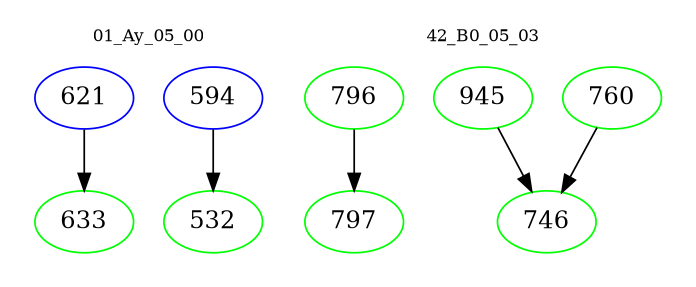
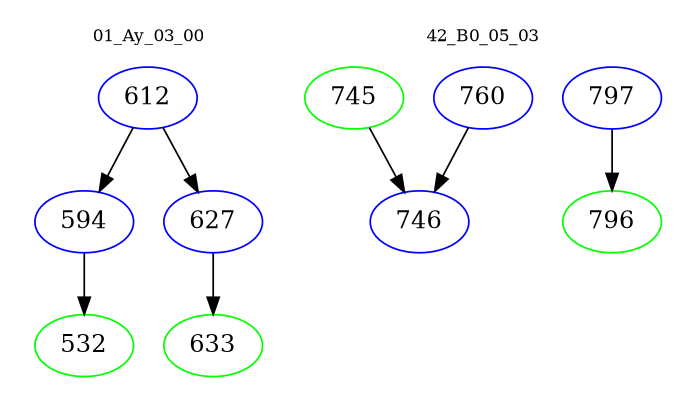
(149, 37) -> (149, 37)
(84, 98) -> (213, 222)
none -> (148, 98)
(483, 98) -> (354, 98)
(612, 98) -> (483, 98)
(354, 151) -> (612, 151)
(354, 222) -> (612, 98)
(547, 222) -> (420, 222)
